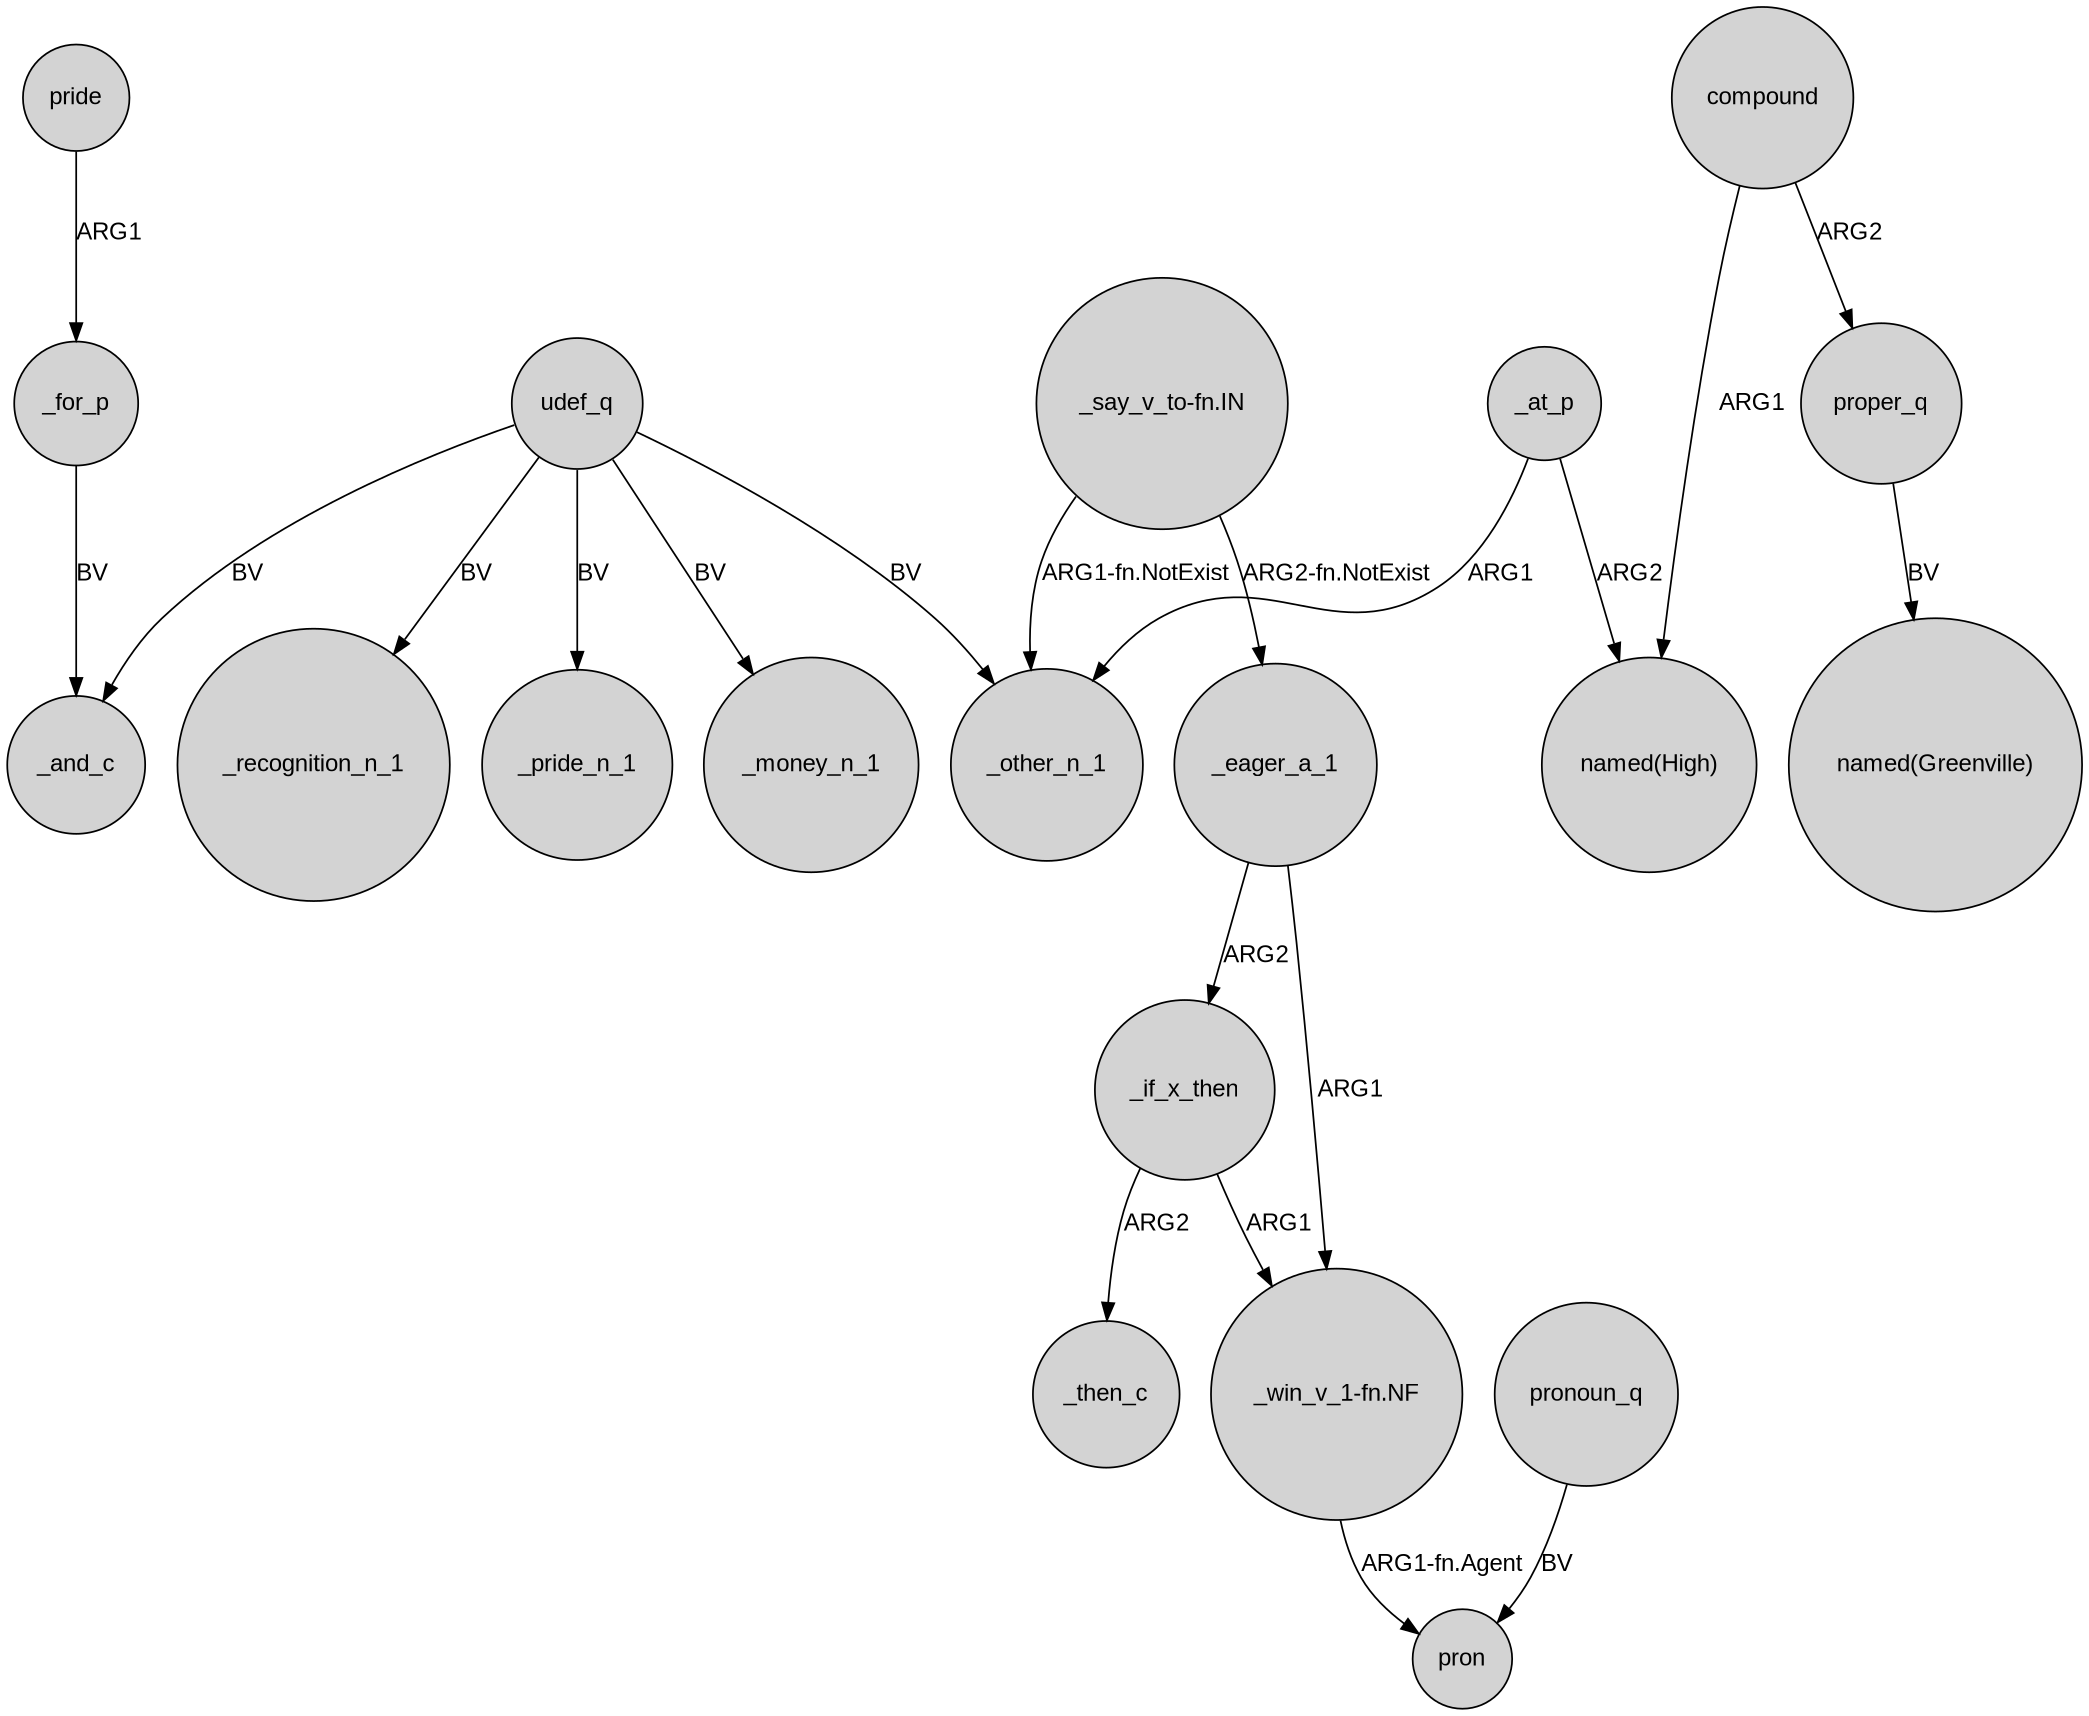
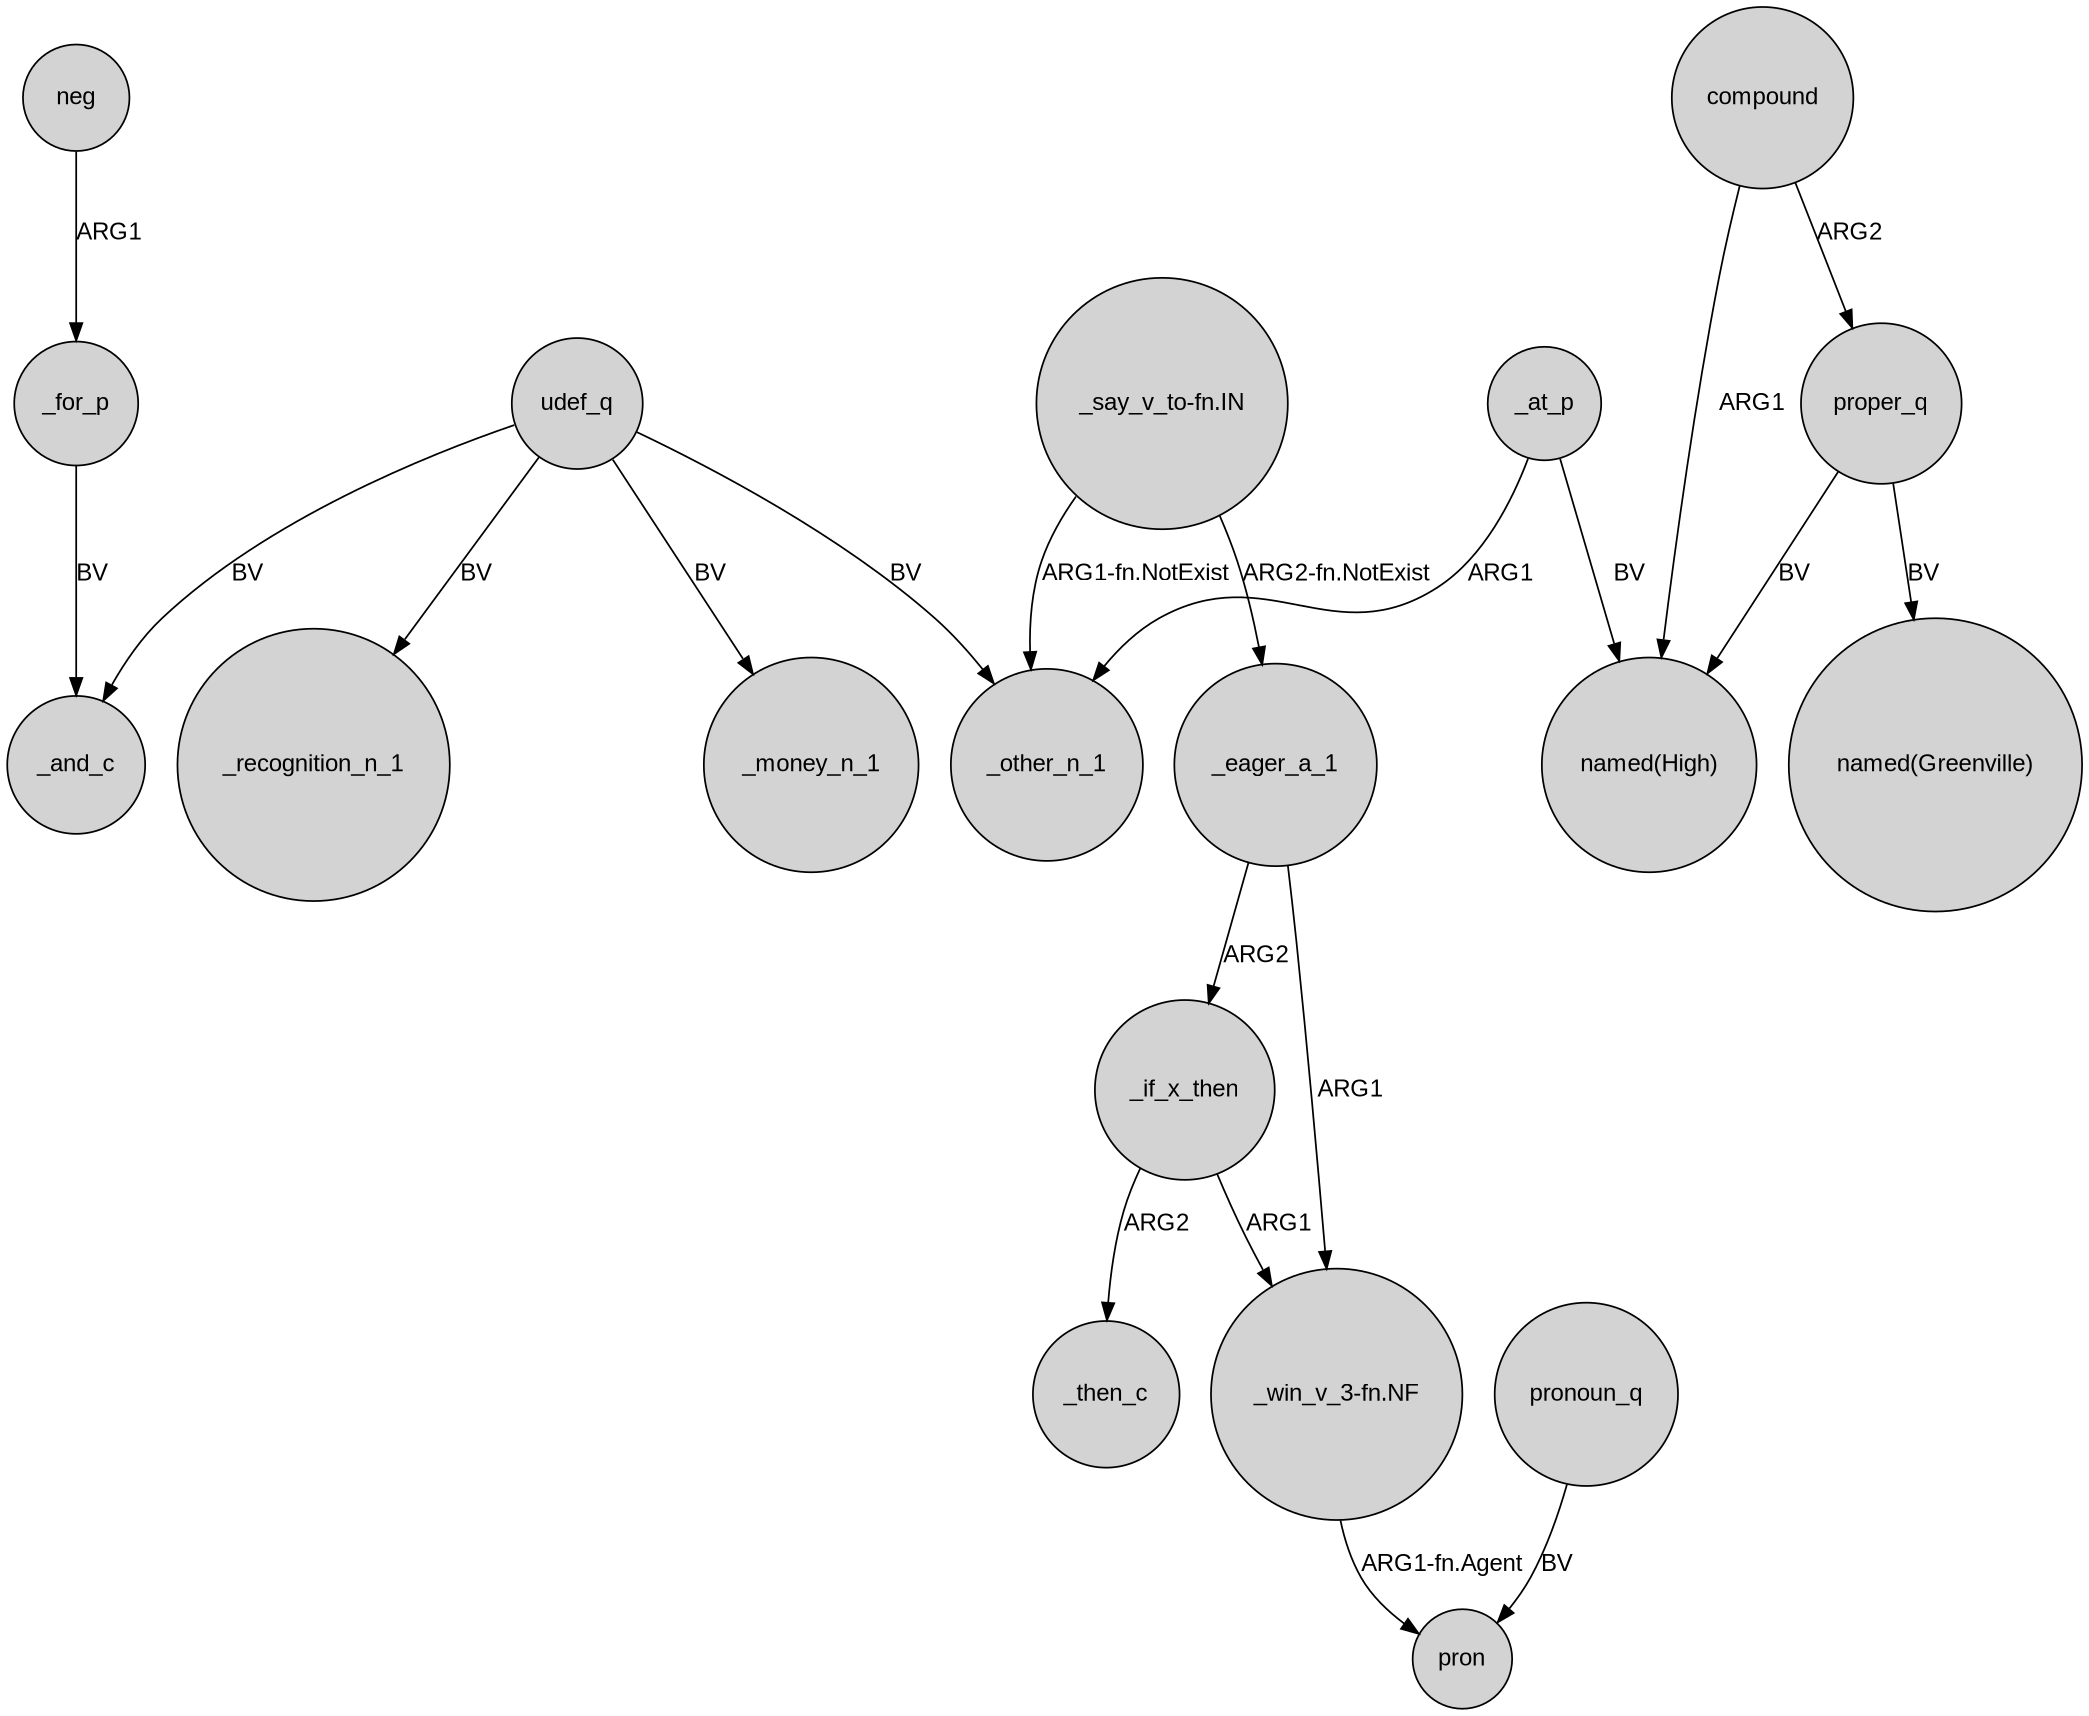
(76, 98) -> (76, 98)
none -> (1778, 565)
(1630, 574) -> (1630, 574)
(577, 765) -> none
(1337, 1394) -> (1337, 1394)
